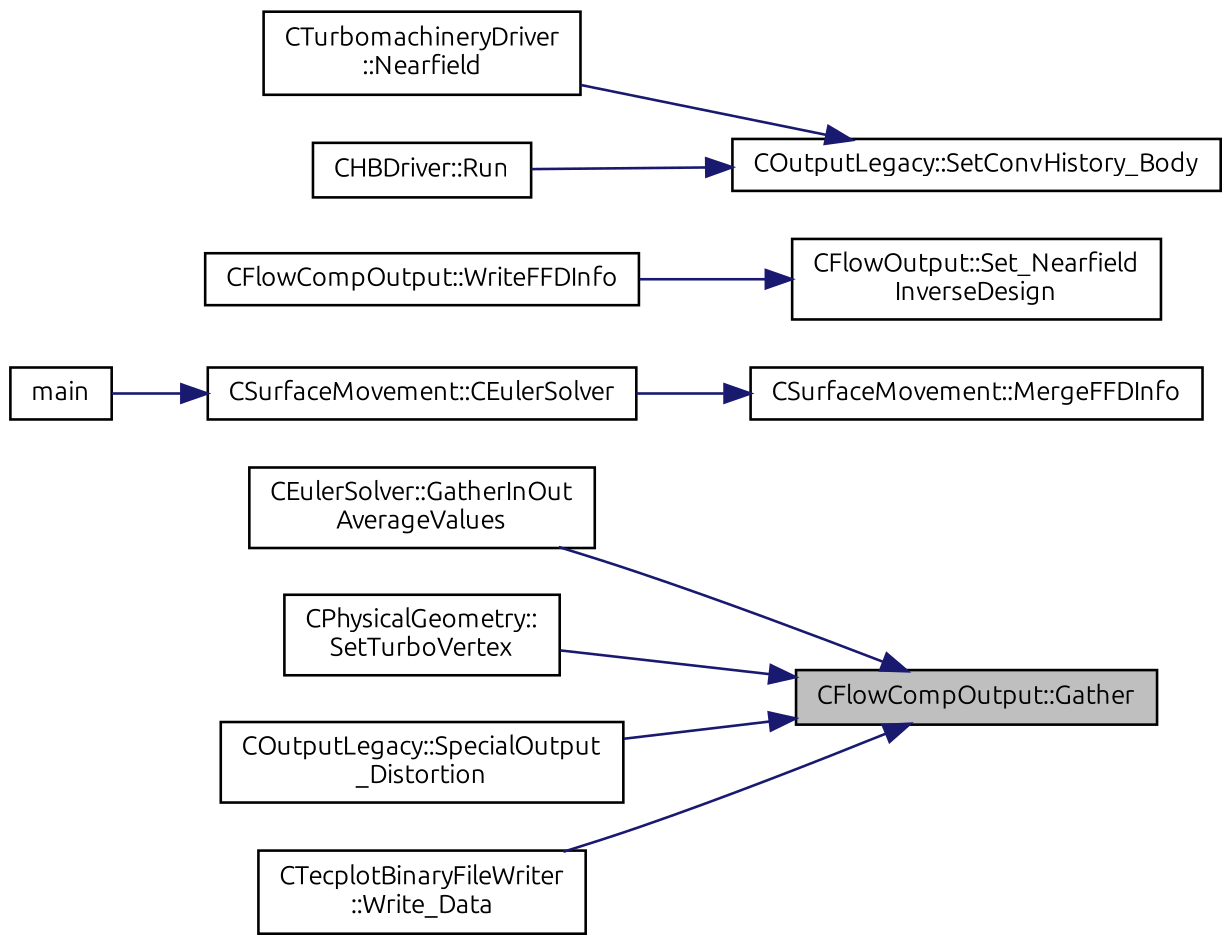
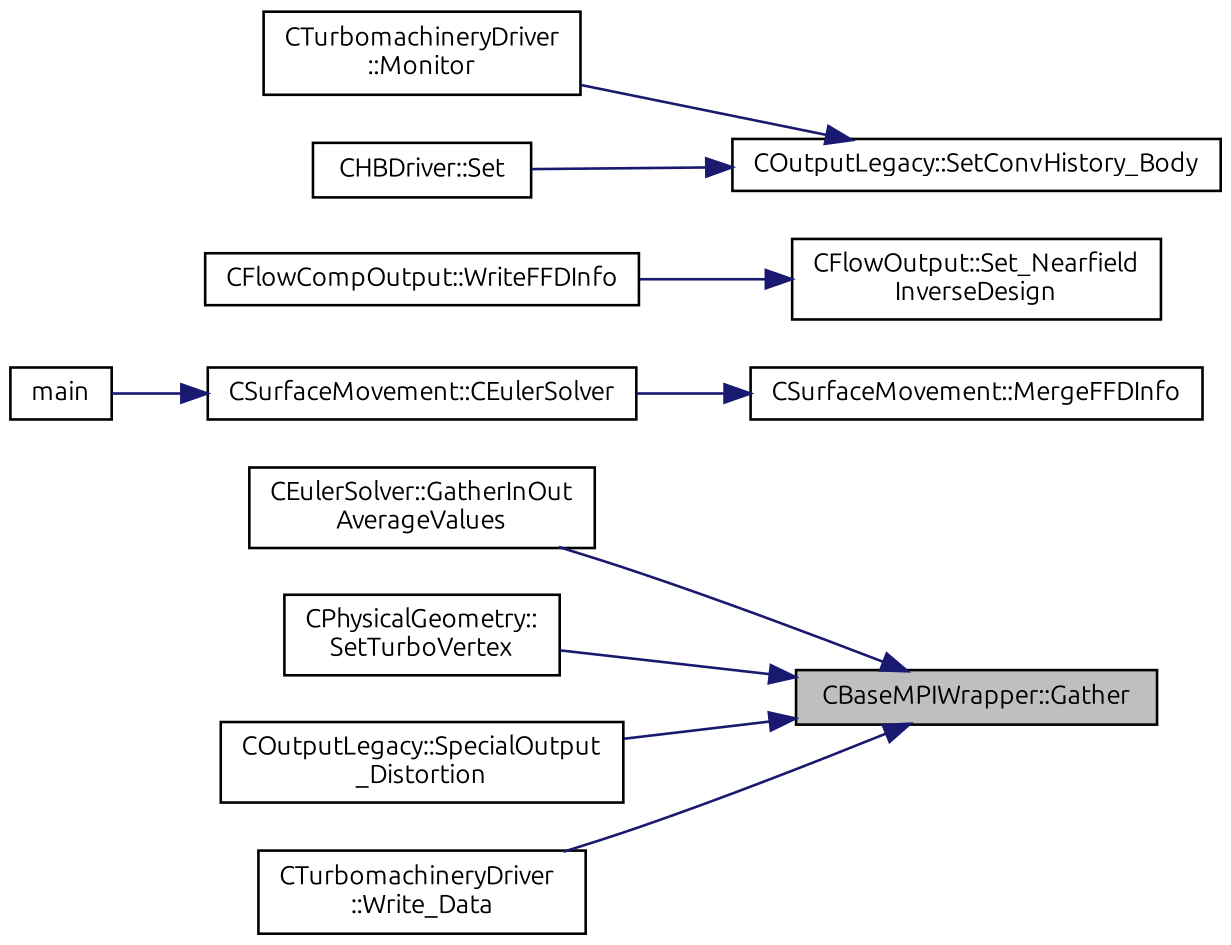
(422, 53) -> (422, 53)
(422, 170) -> (422, 170)
(977, 697) -> (977, 697)
(422, 892) -> (422, 892)
